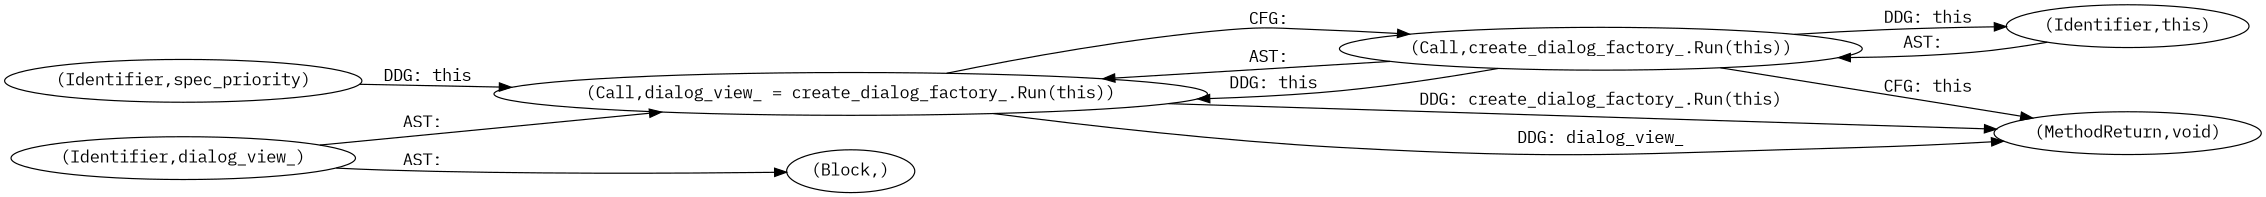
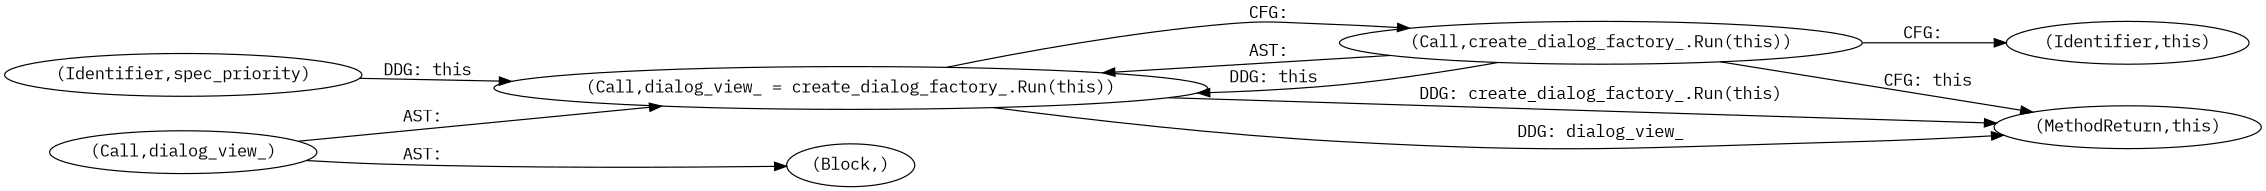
(1928, 18) -> (1928, 34)
(1949, 54) -> none
(2128, 133) -> (2128, 127)
(183, 158) -> (183, 152)
